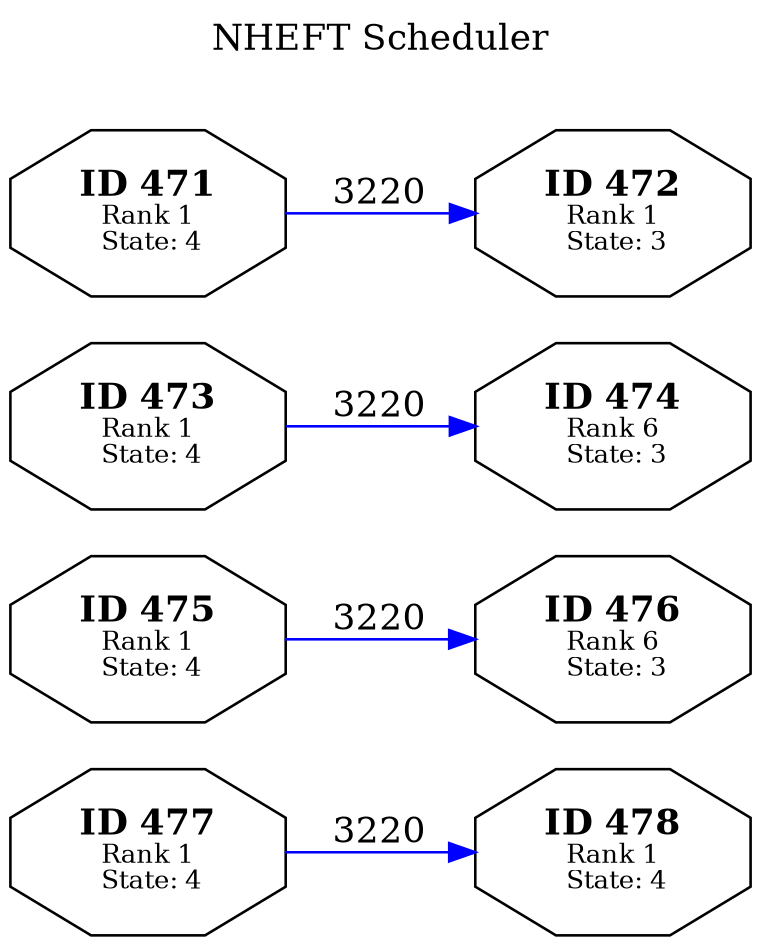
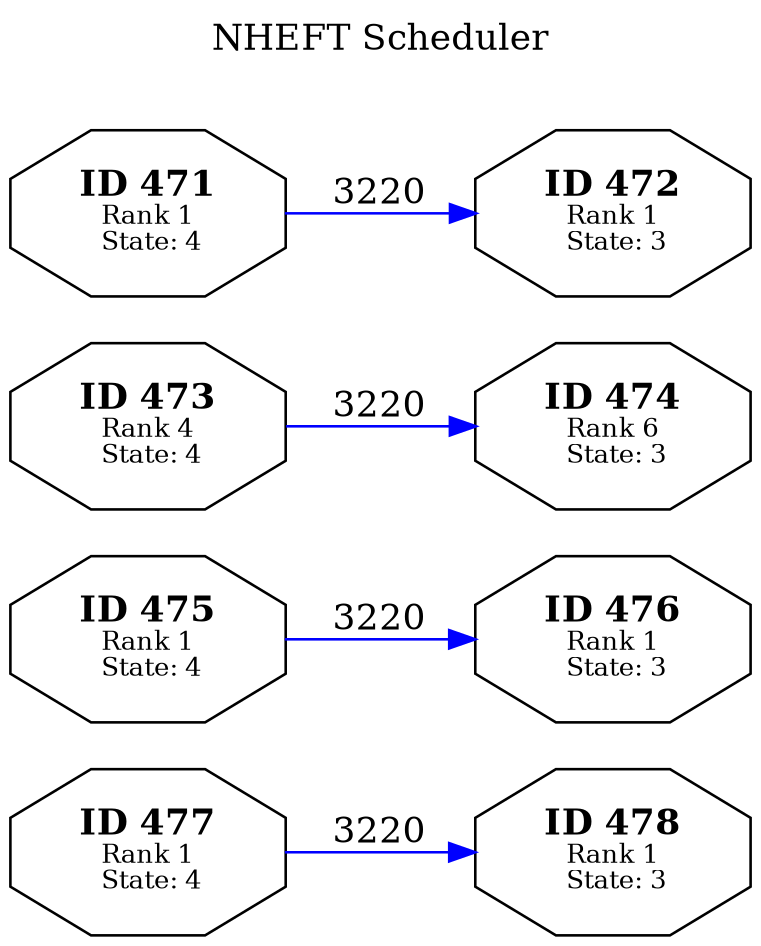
(148, 429) -> (148, 429)
(613, 642) -> (613, 642)
(613, 881) -> (613, 881)
